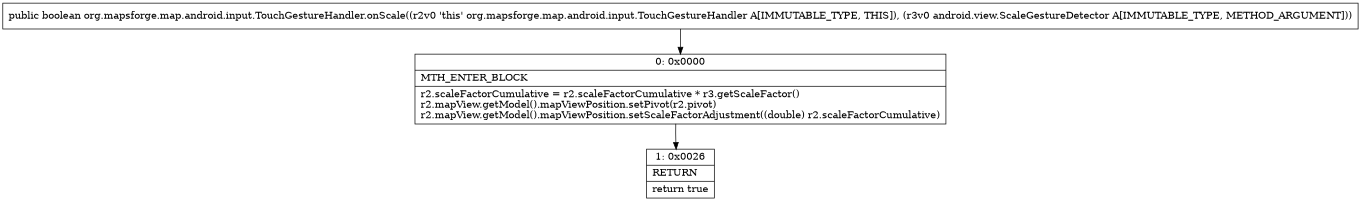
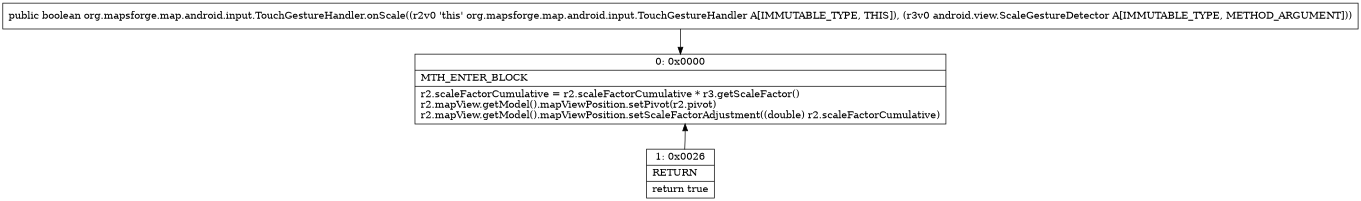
(676, 133) -> (685, 140)
